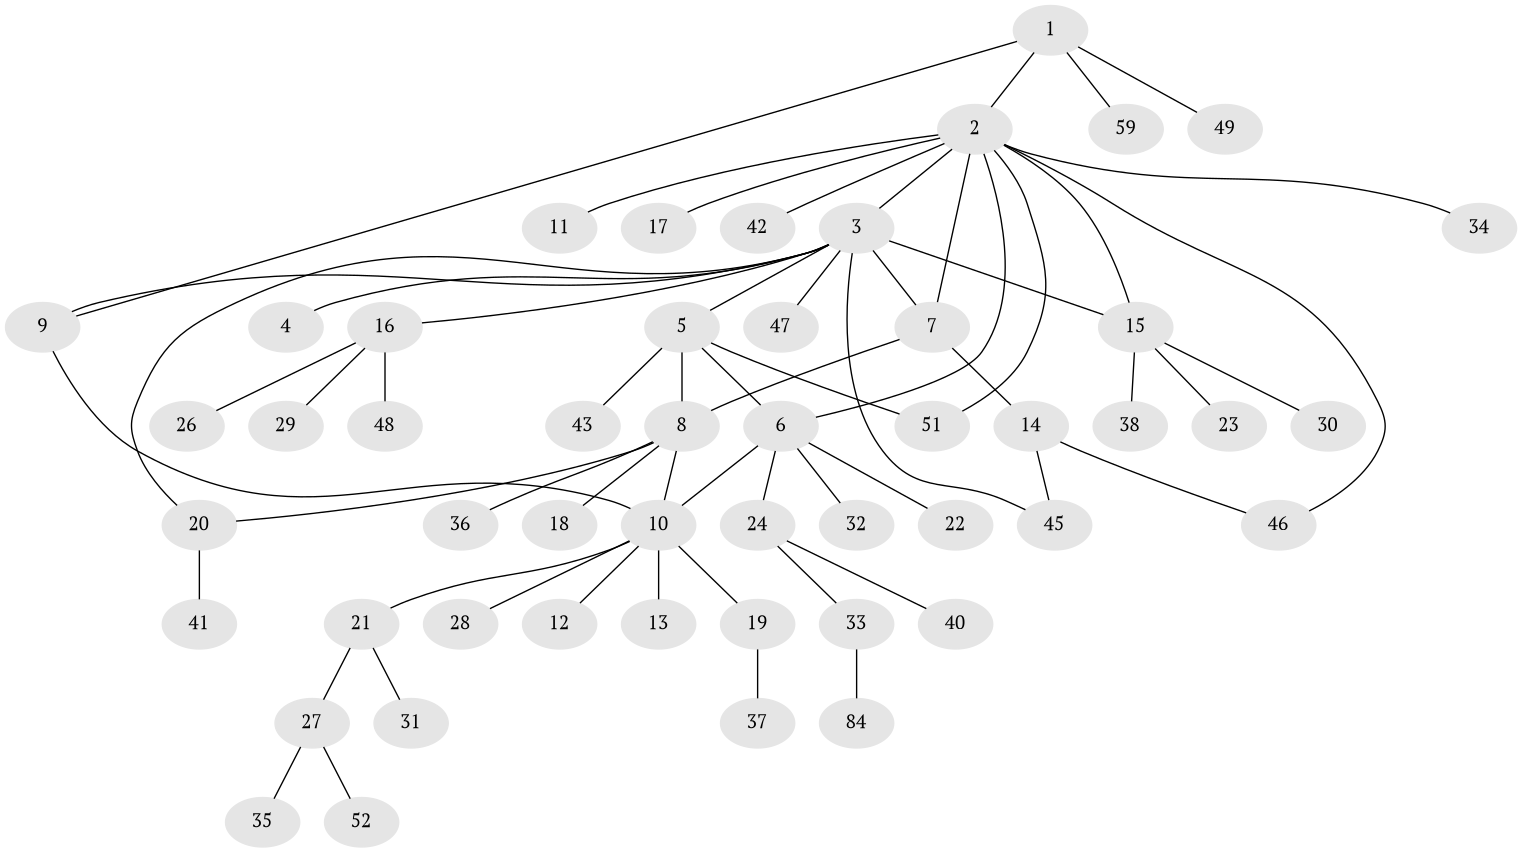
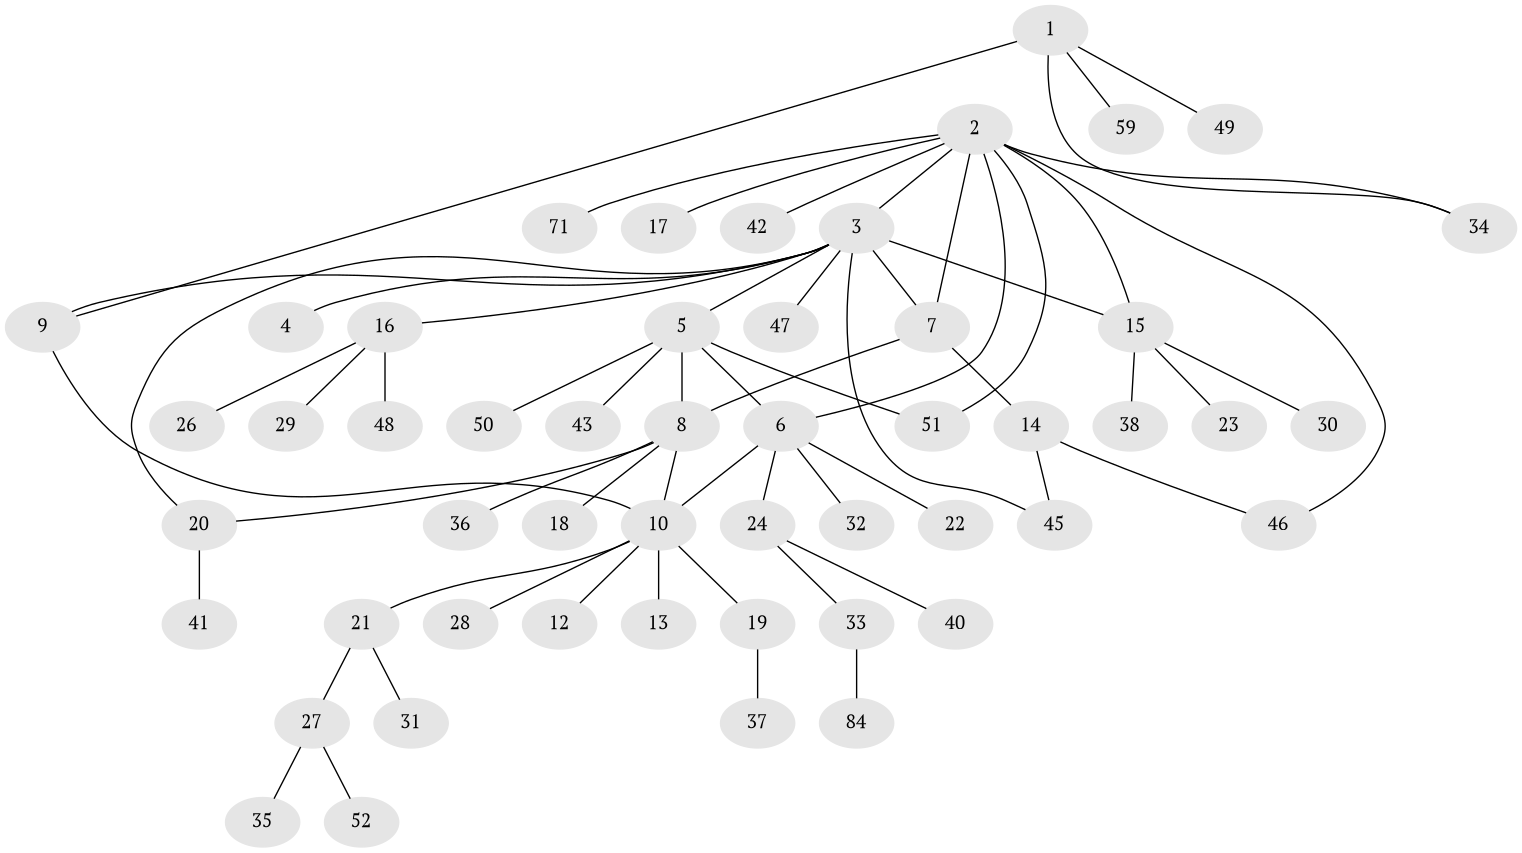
(1013, 80) -> (1209, 189)
(560, 228) -> (560, 228)
none -> (484, 426)
